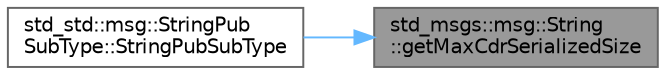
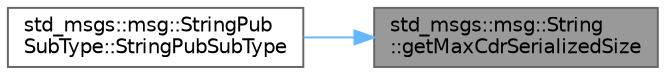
(156, 37) -> (156, 37)
